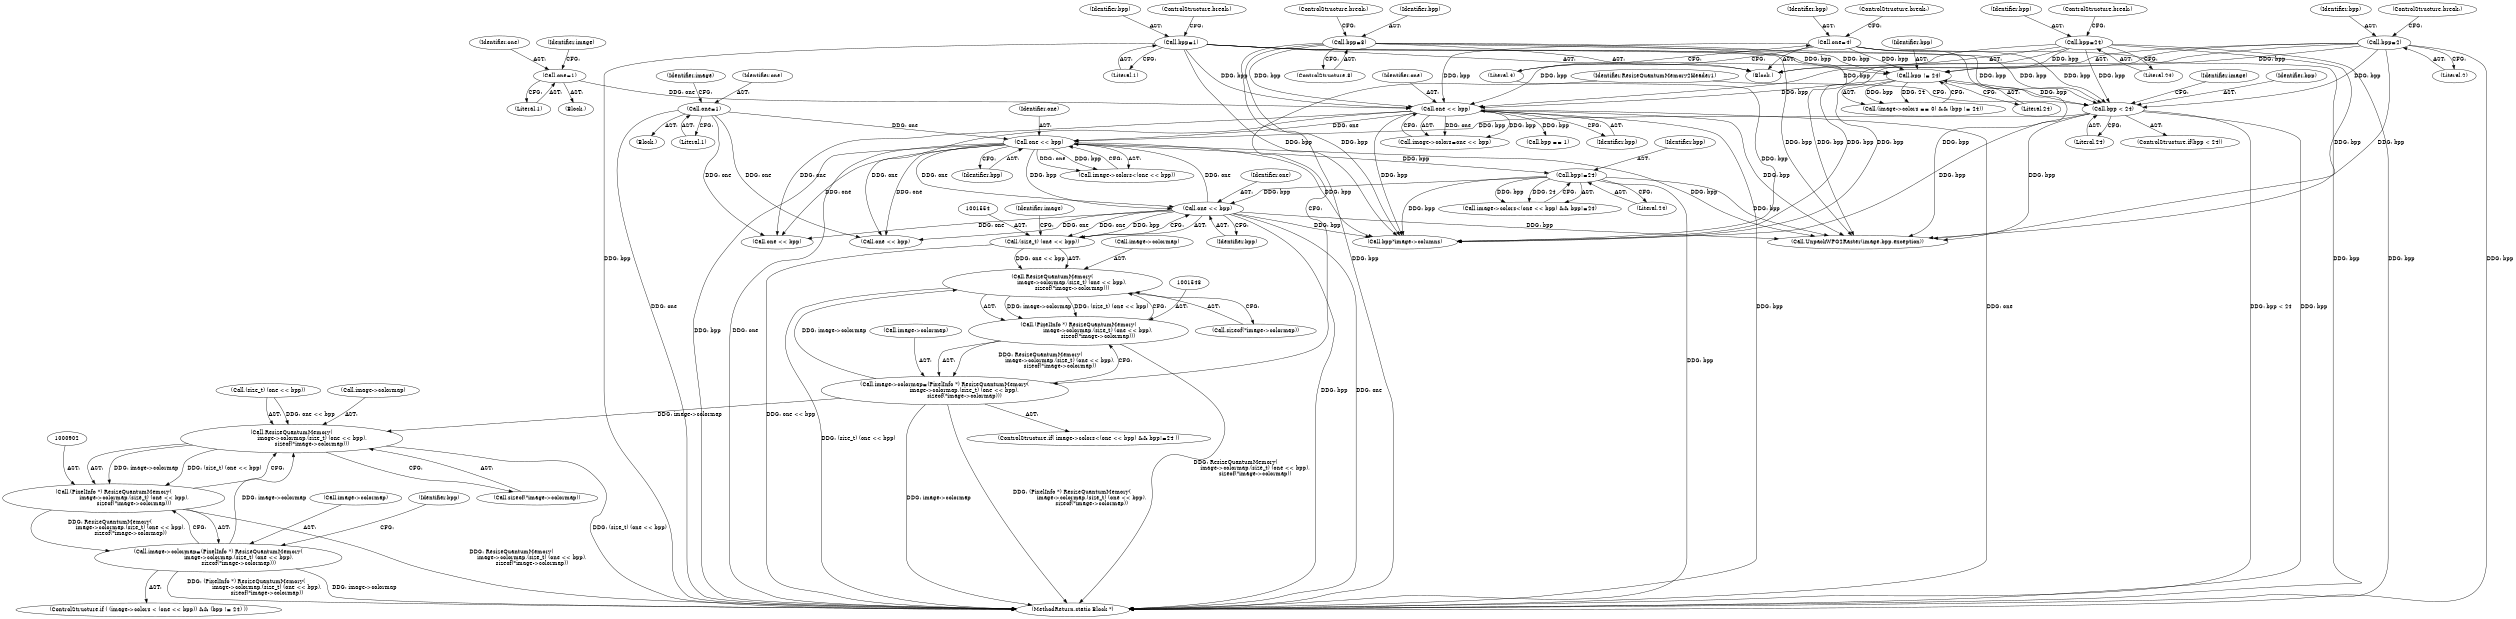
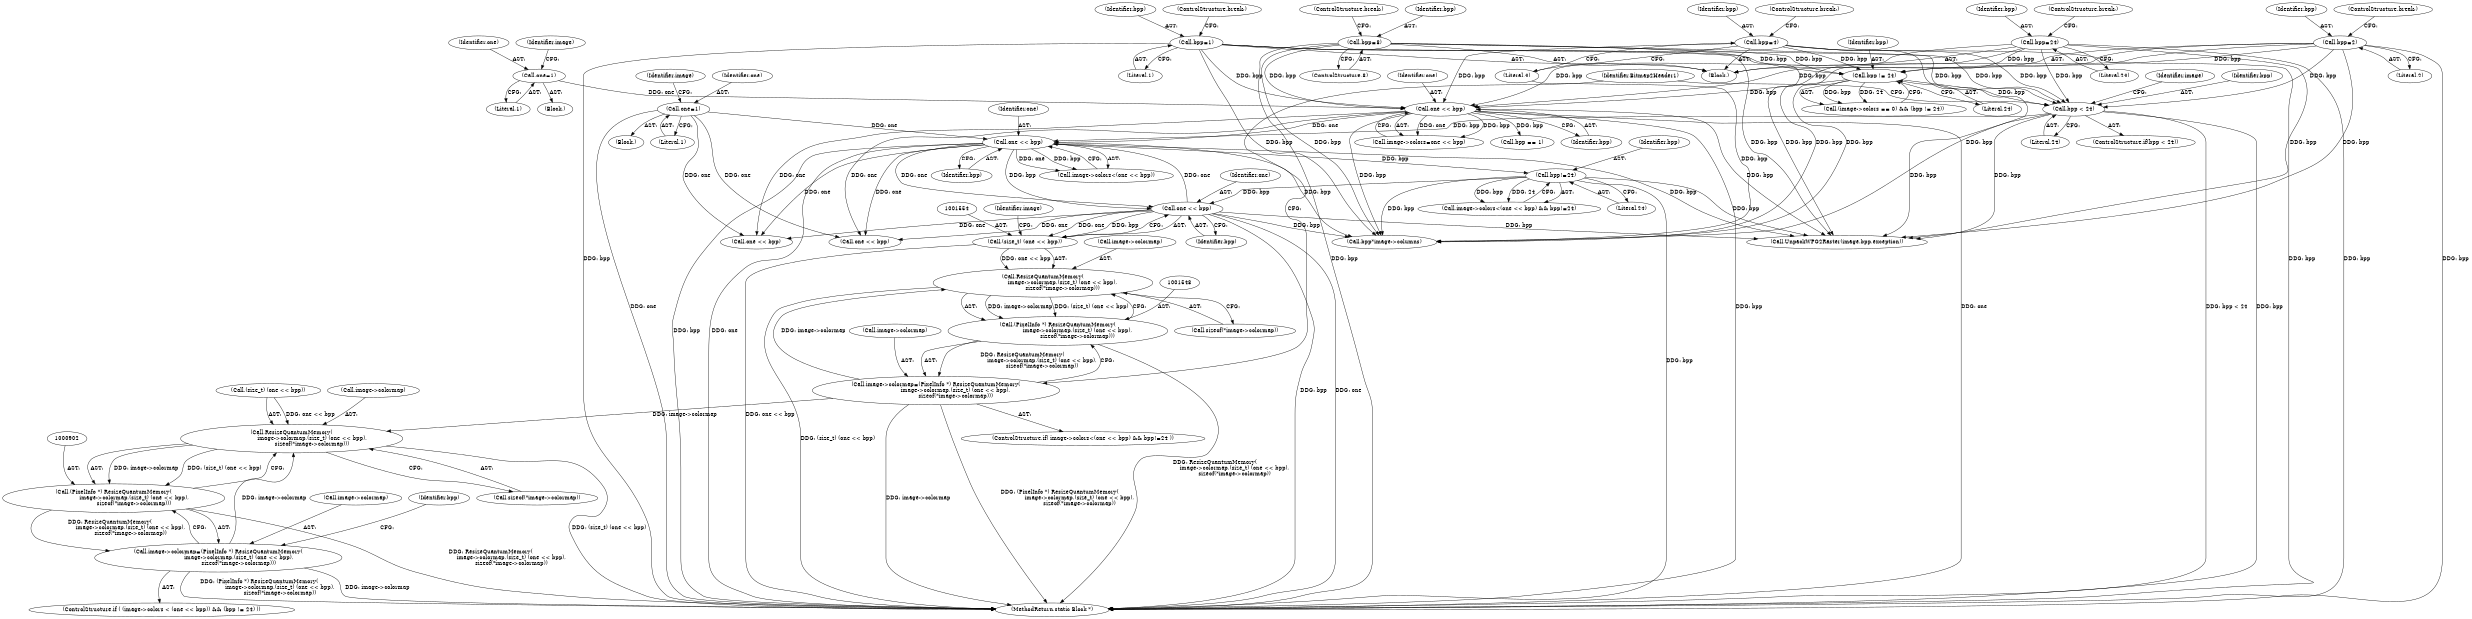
(1835, 43) -> (1761, 43)
(1655, 76) -> (1640, 76)
